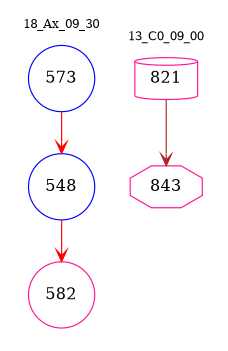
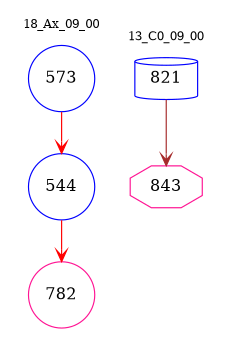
(62, 25) -> (62, 25)
(166, 79) -> (166, 79)
(62, 187) -> (62, 187)
(62, 295) -> (62, 295)
